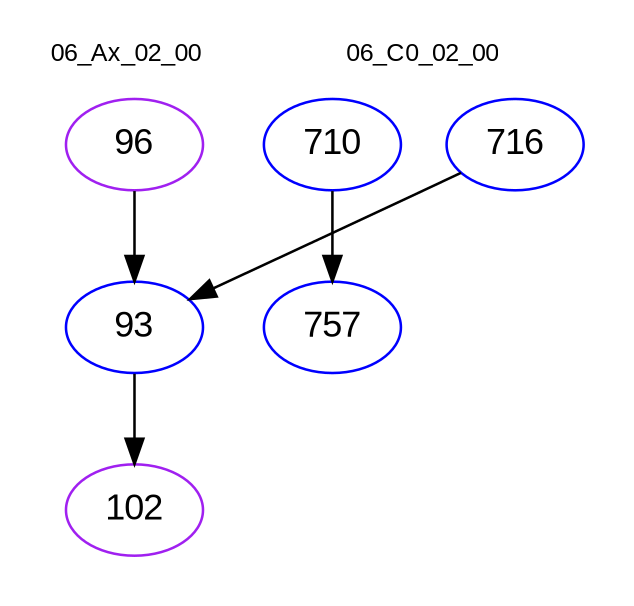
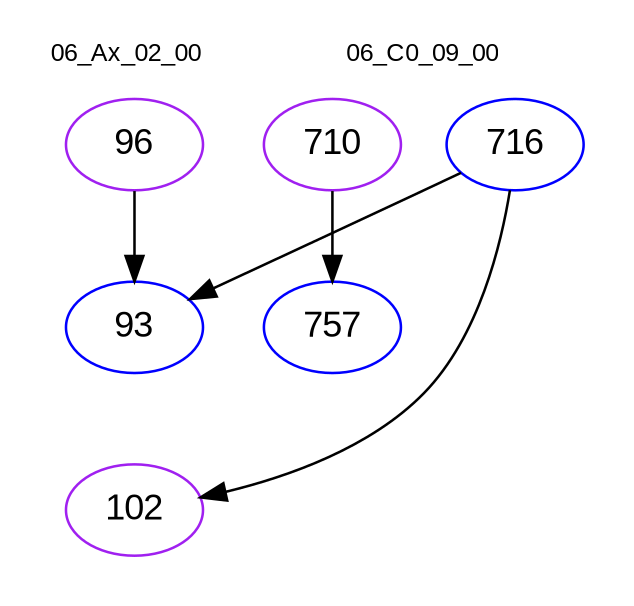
(424, 55) -> (424, 55)
(332, 145) -> (332, 145)
(134, 406) -> (438, 376)
